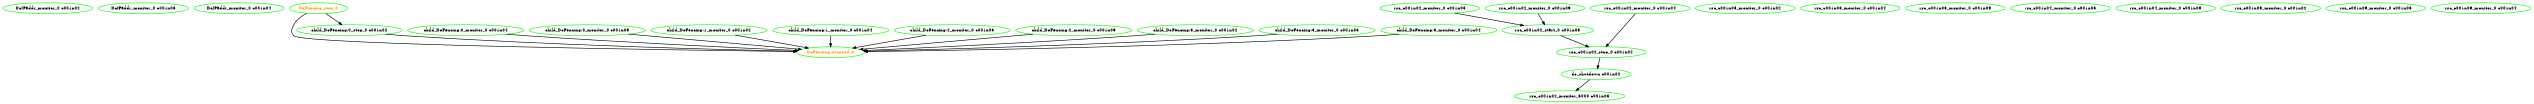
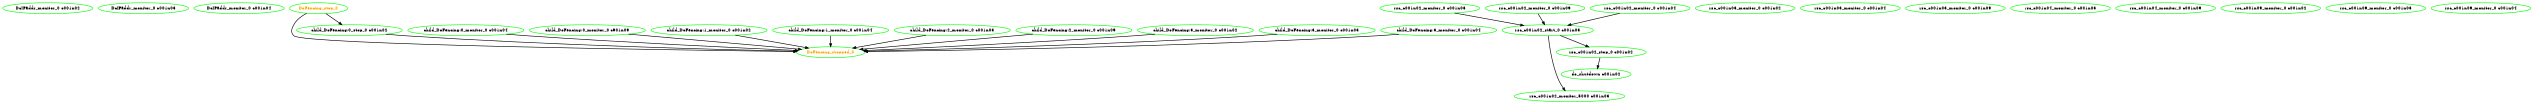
(1622, 29) -> (1595, 19)
(587, 30) -> (587, 30)
(1584, 84) -> (1553, 63)
